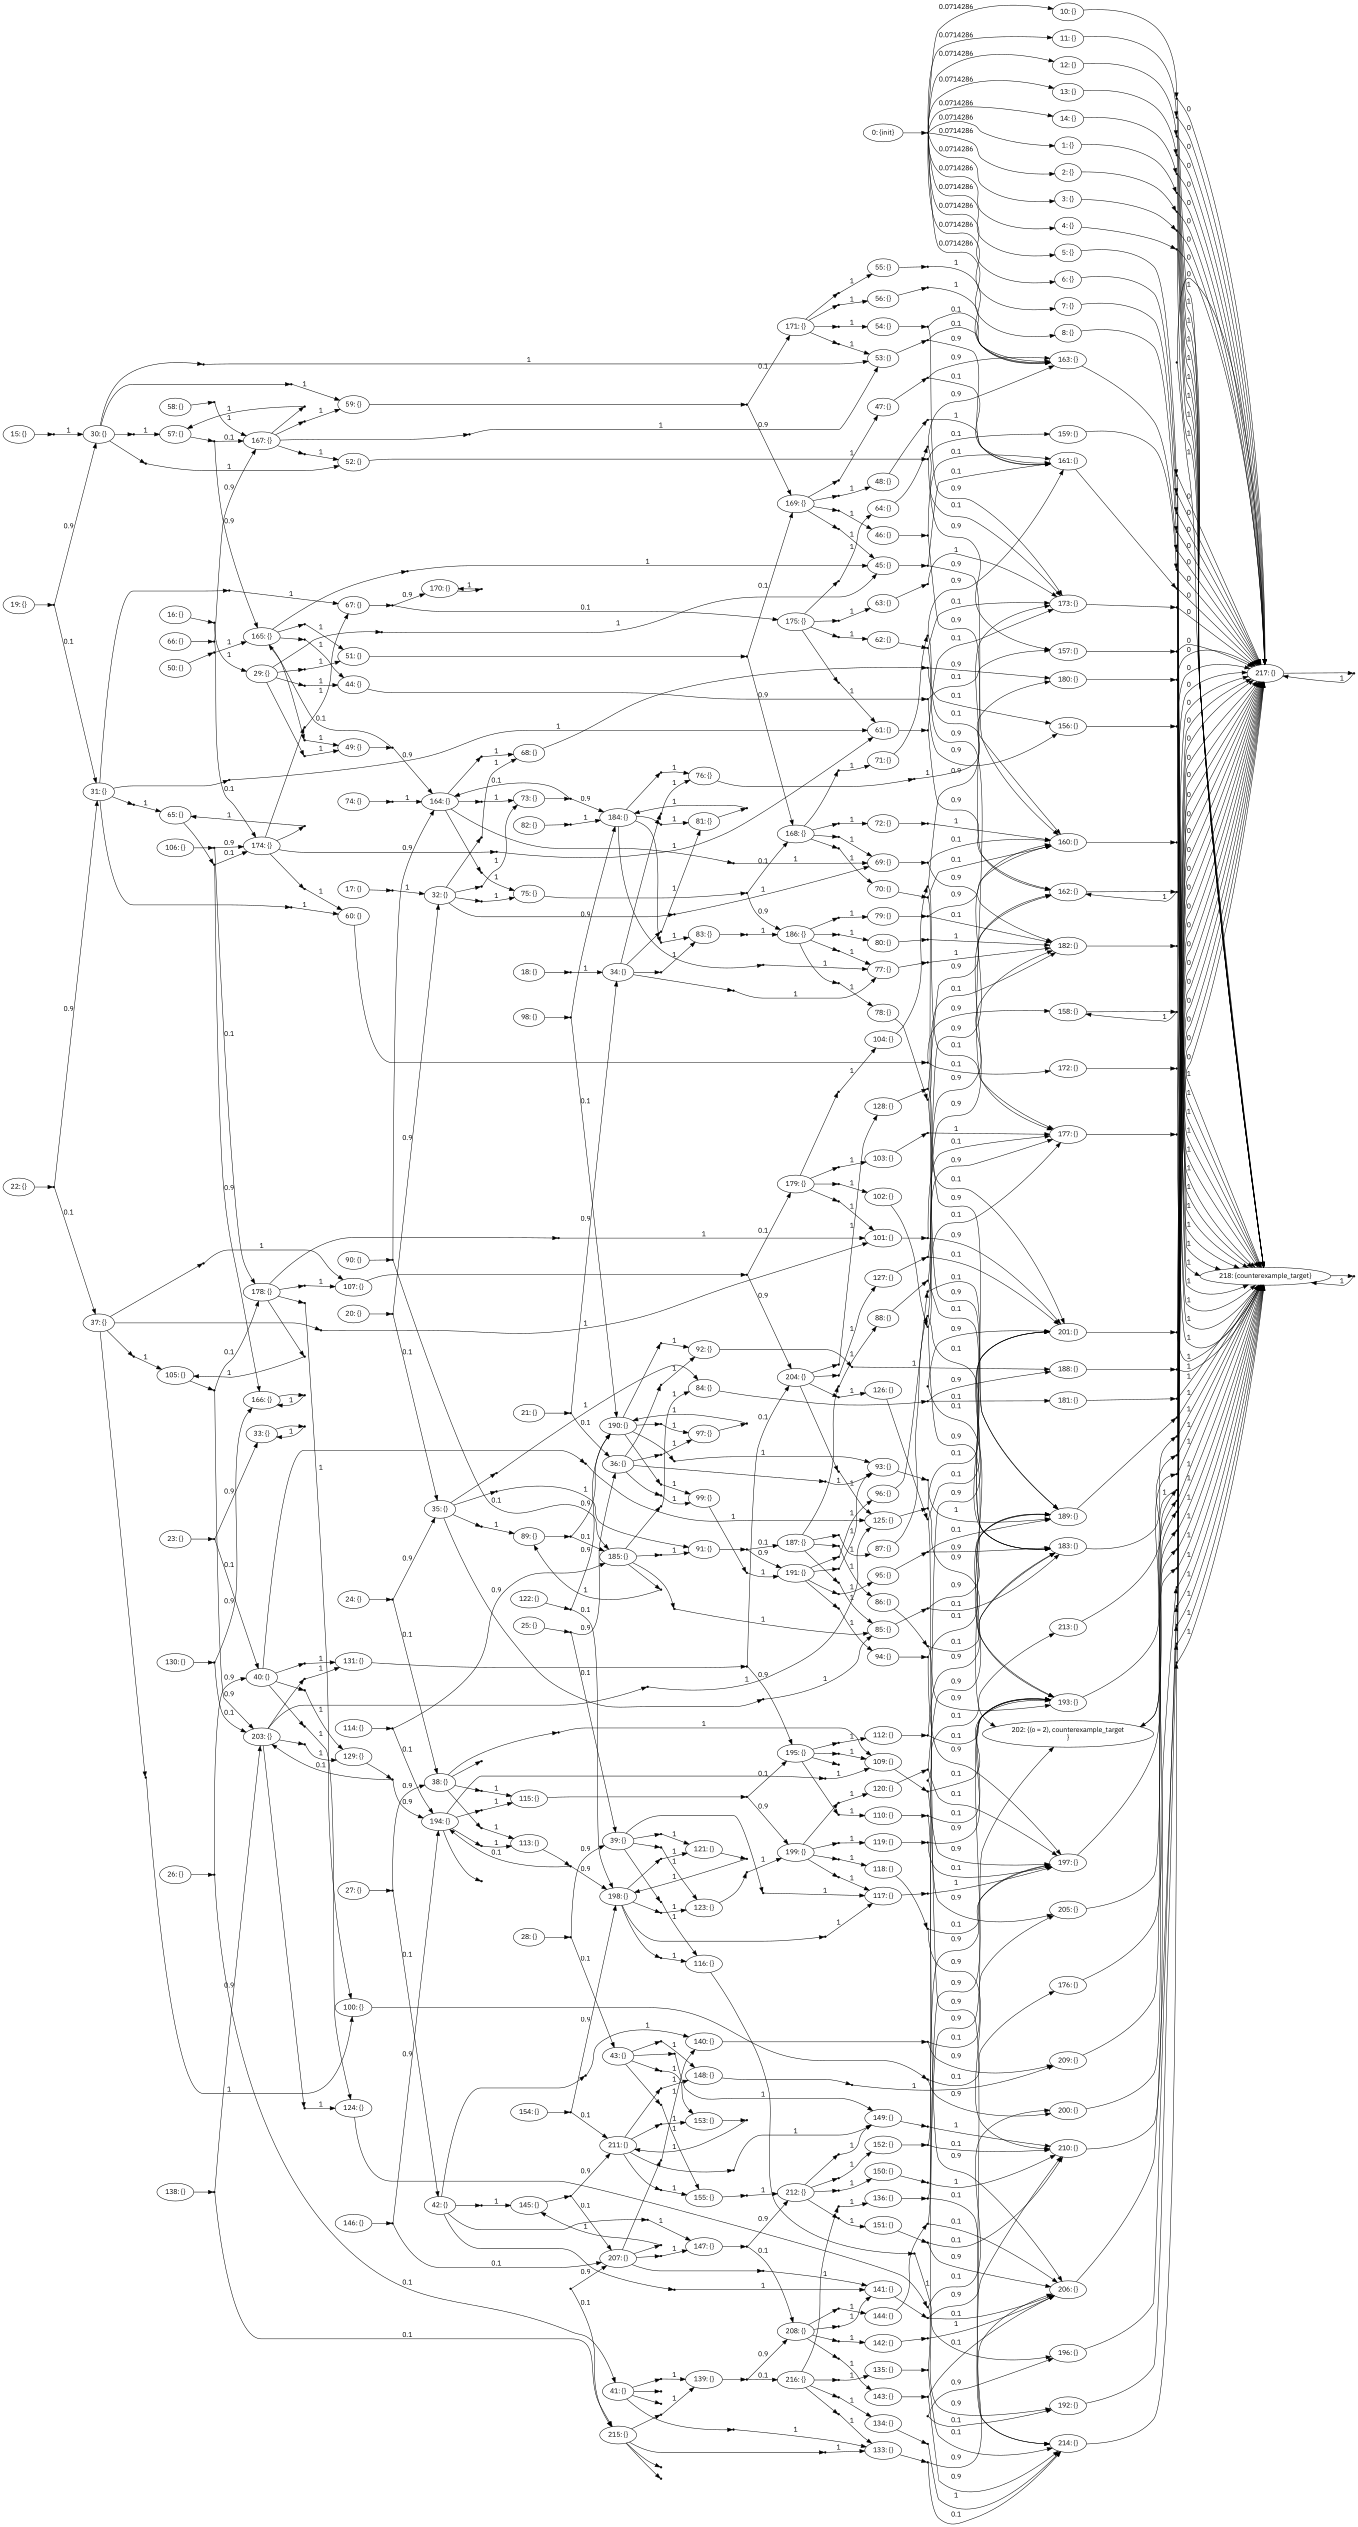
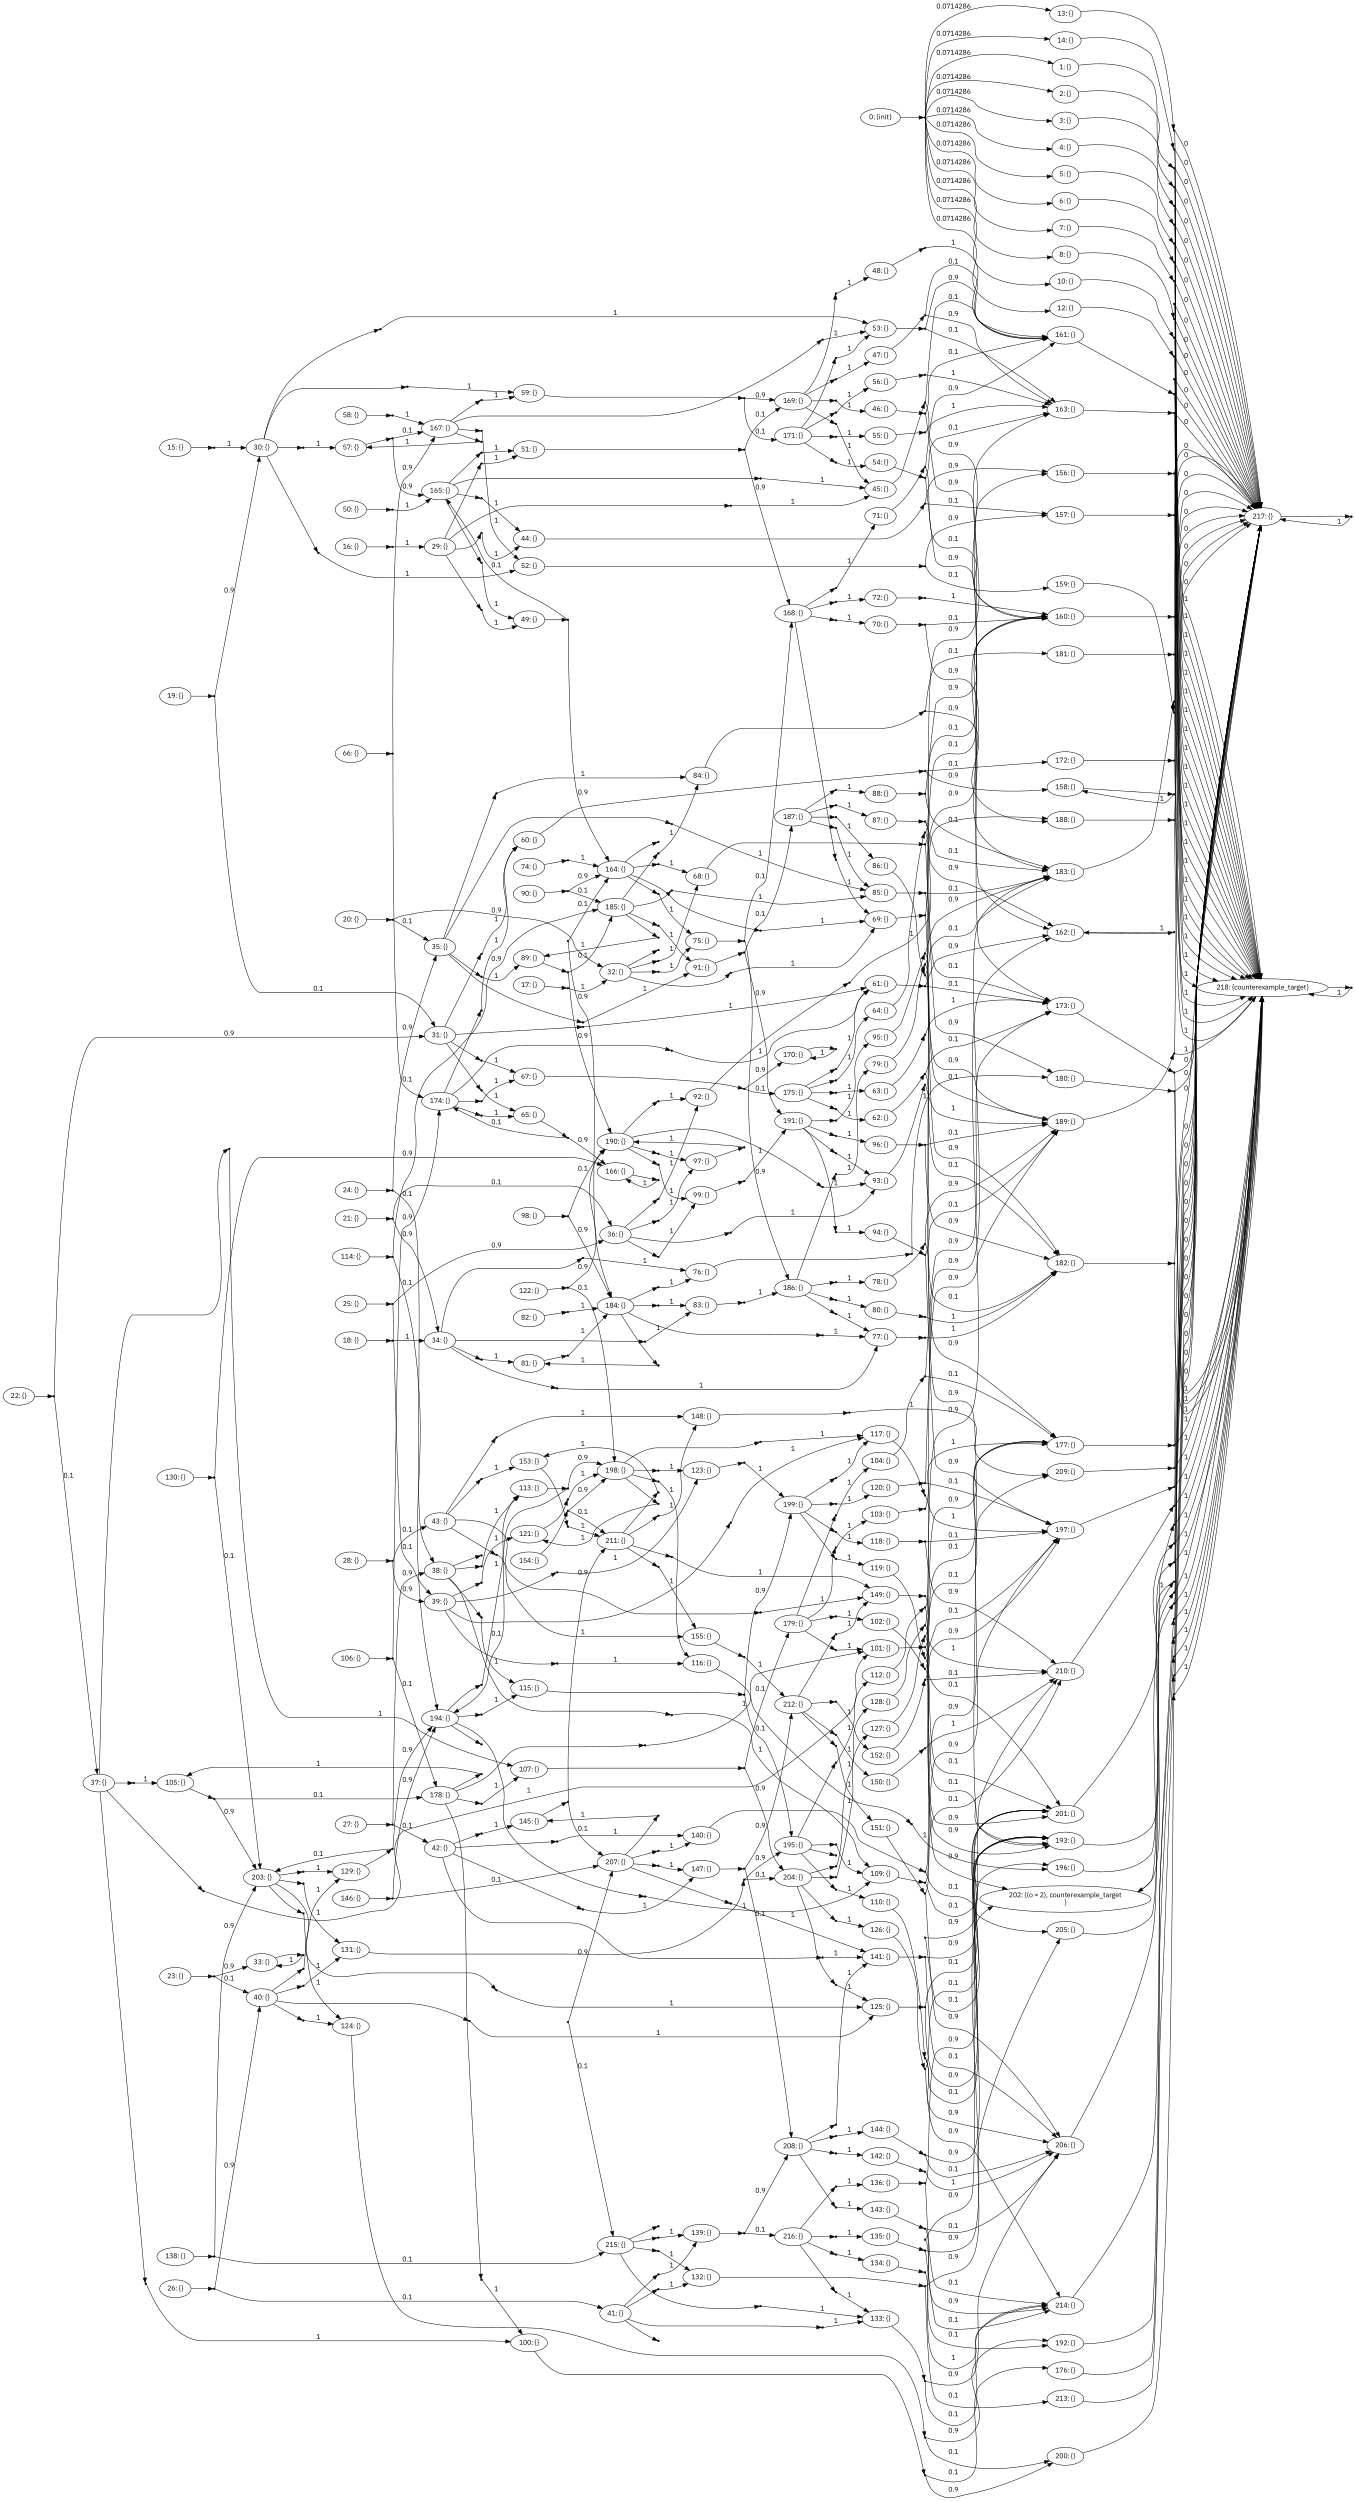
(1068, 39) -> none
(529, 799) -> none
none -> (701, 2277)
